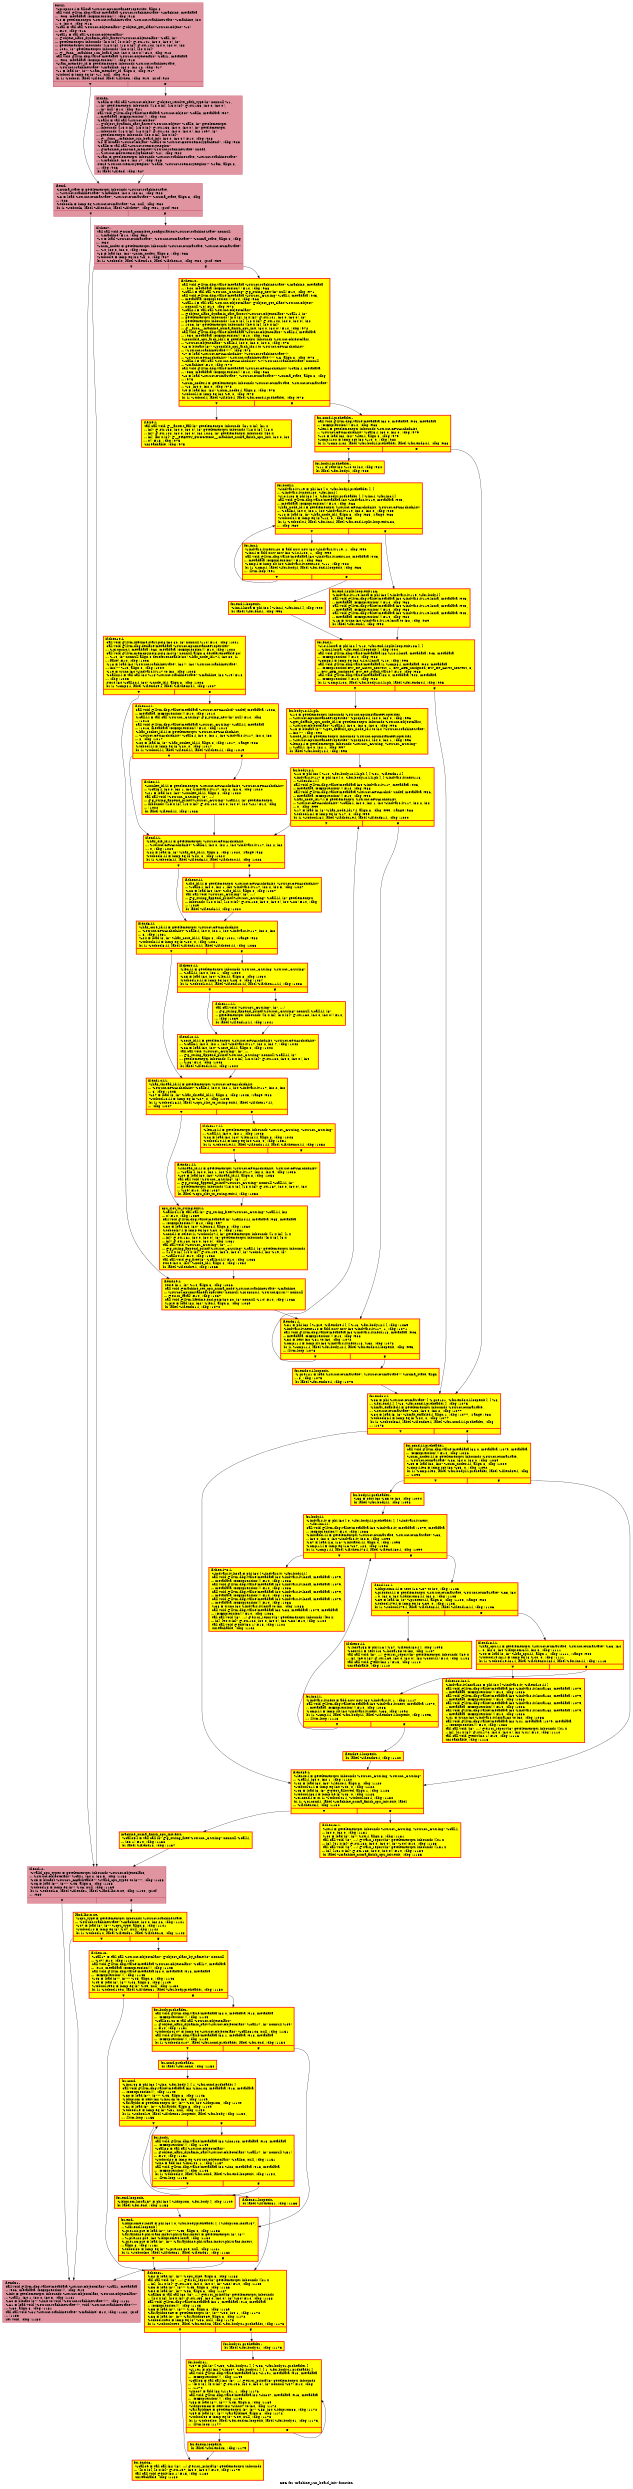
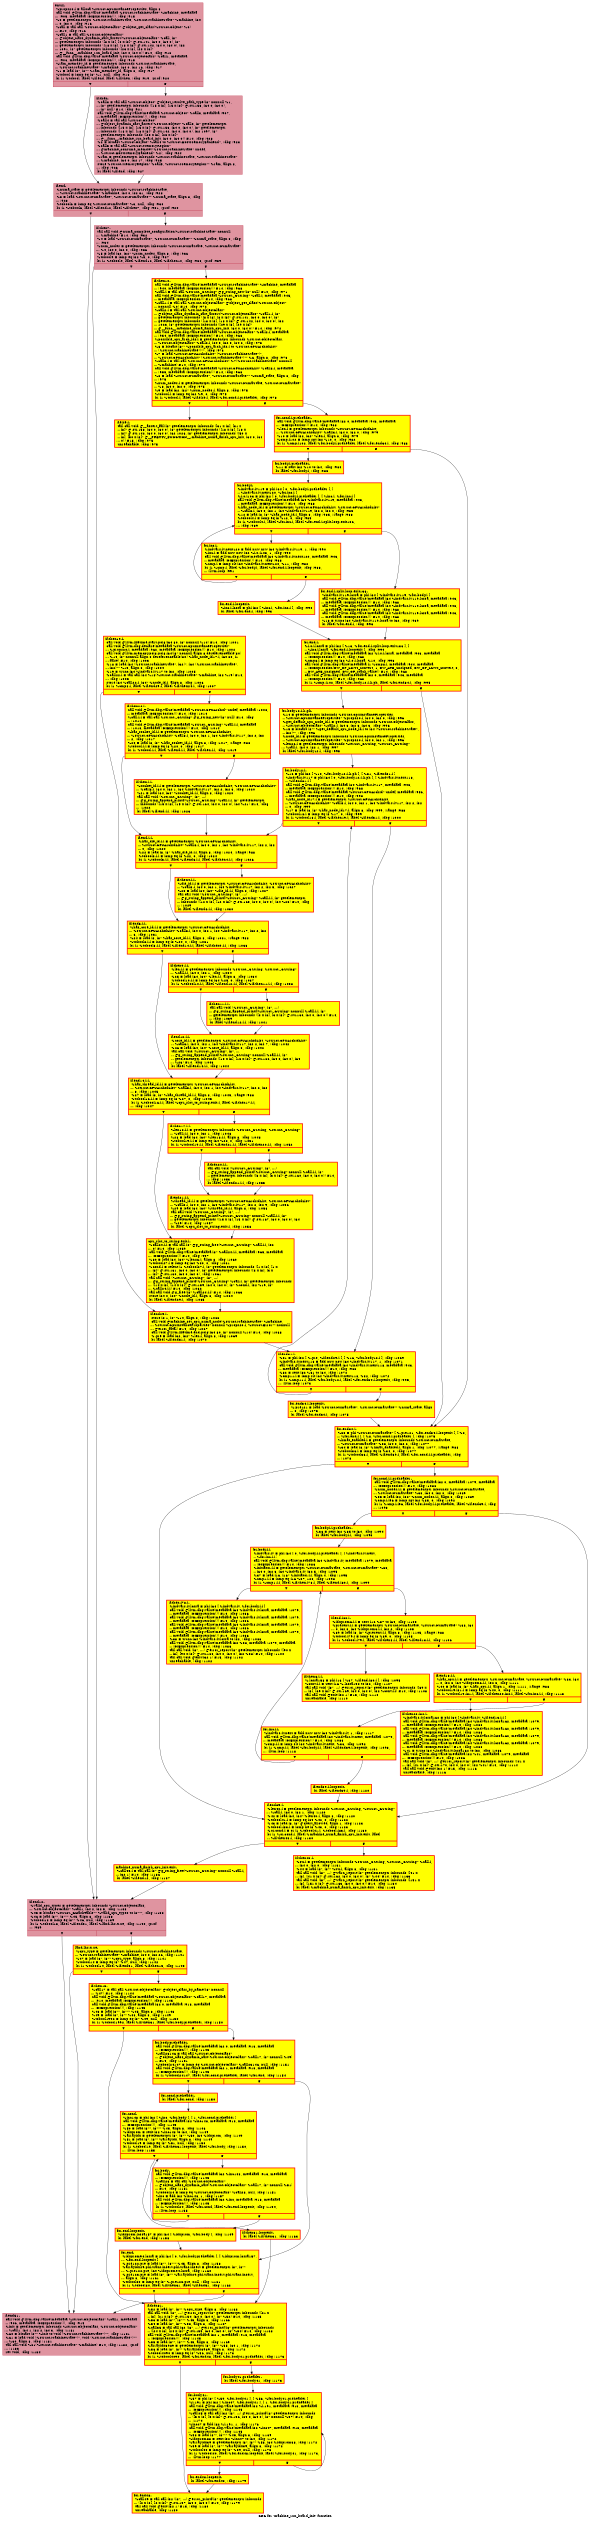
none -> (271, 1174)
